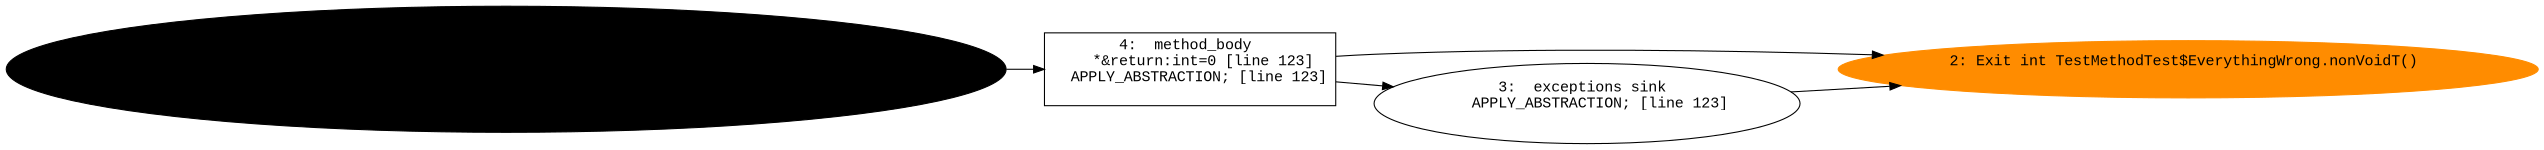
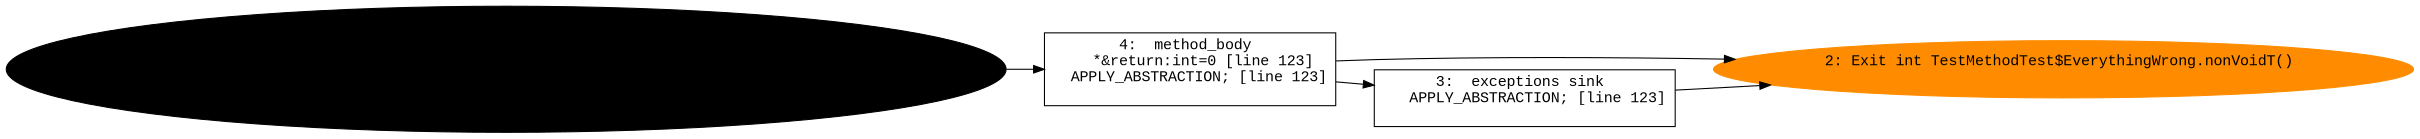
(1587, 104) -> (1525, 98)
